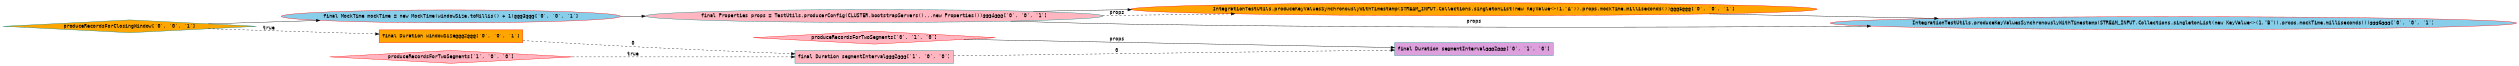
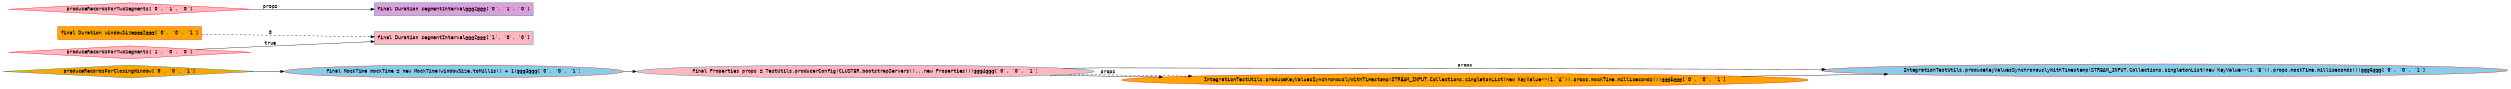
(292, 31) -> none
(1172, 53) -> none
(682, 57) -> (283, 46)
